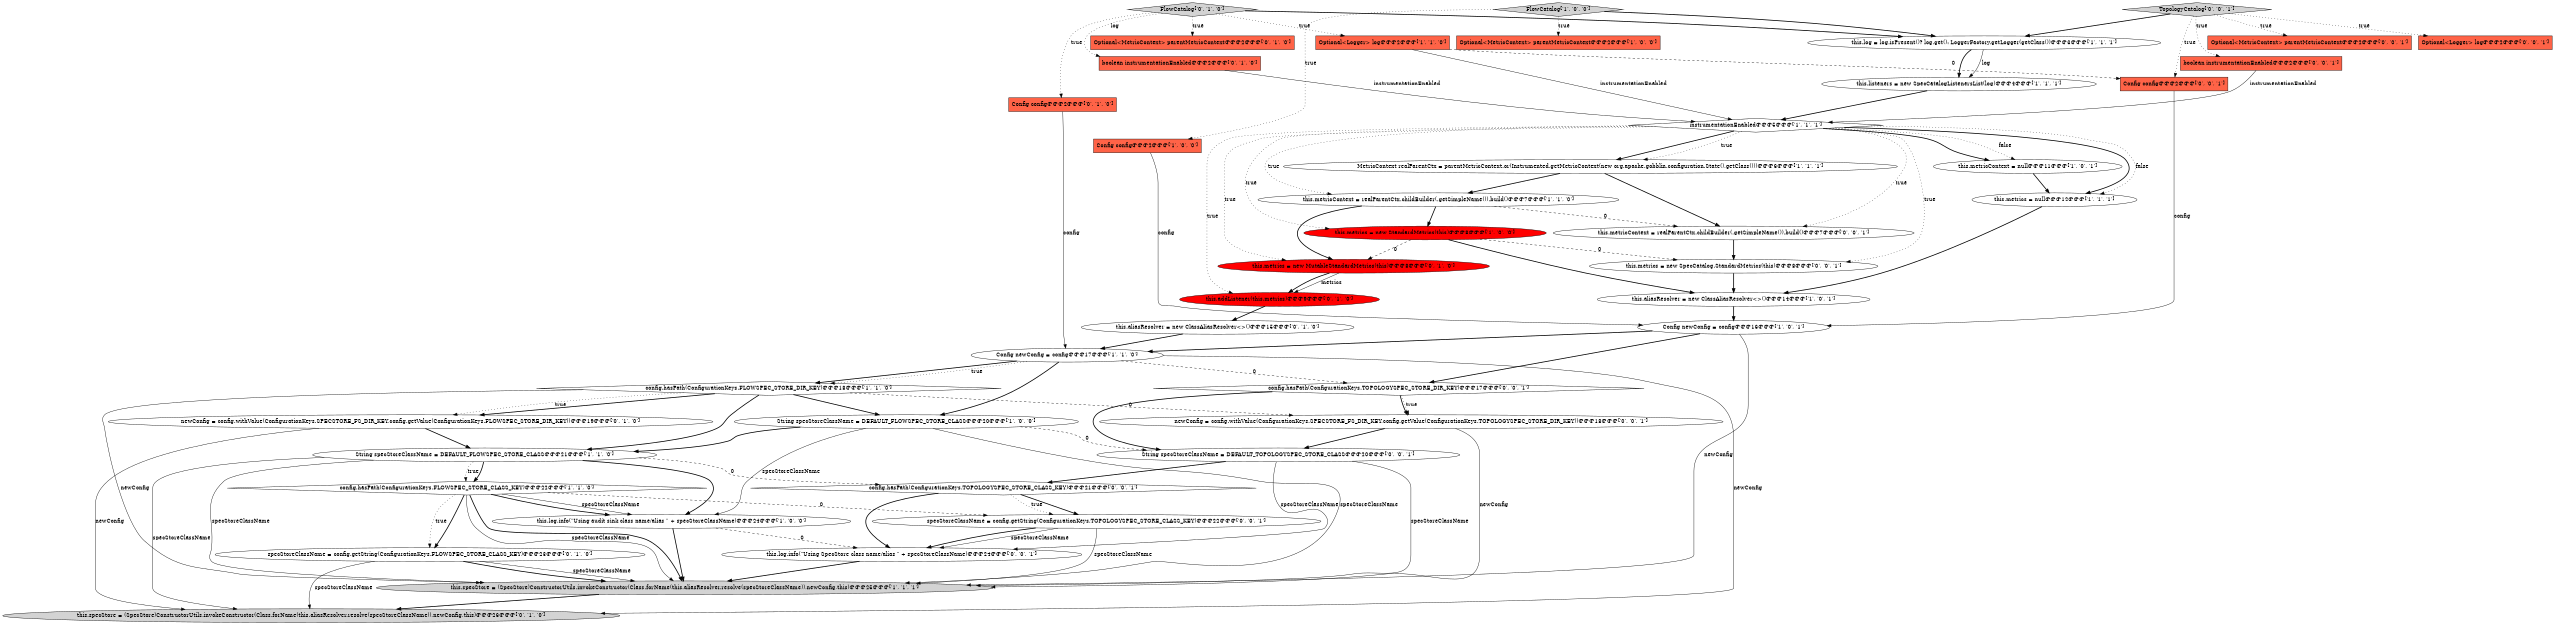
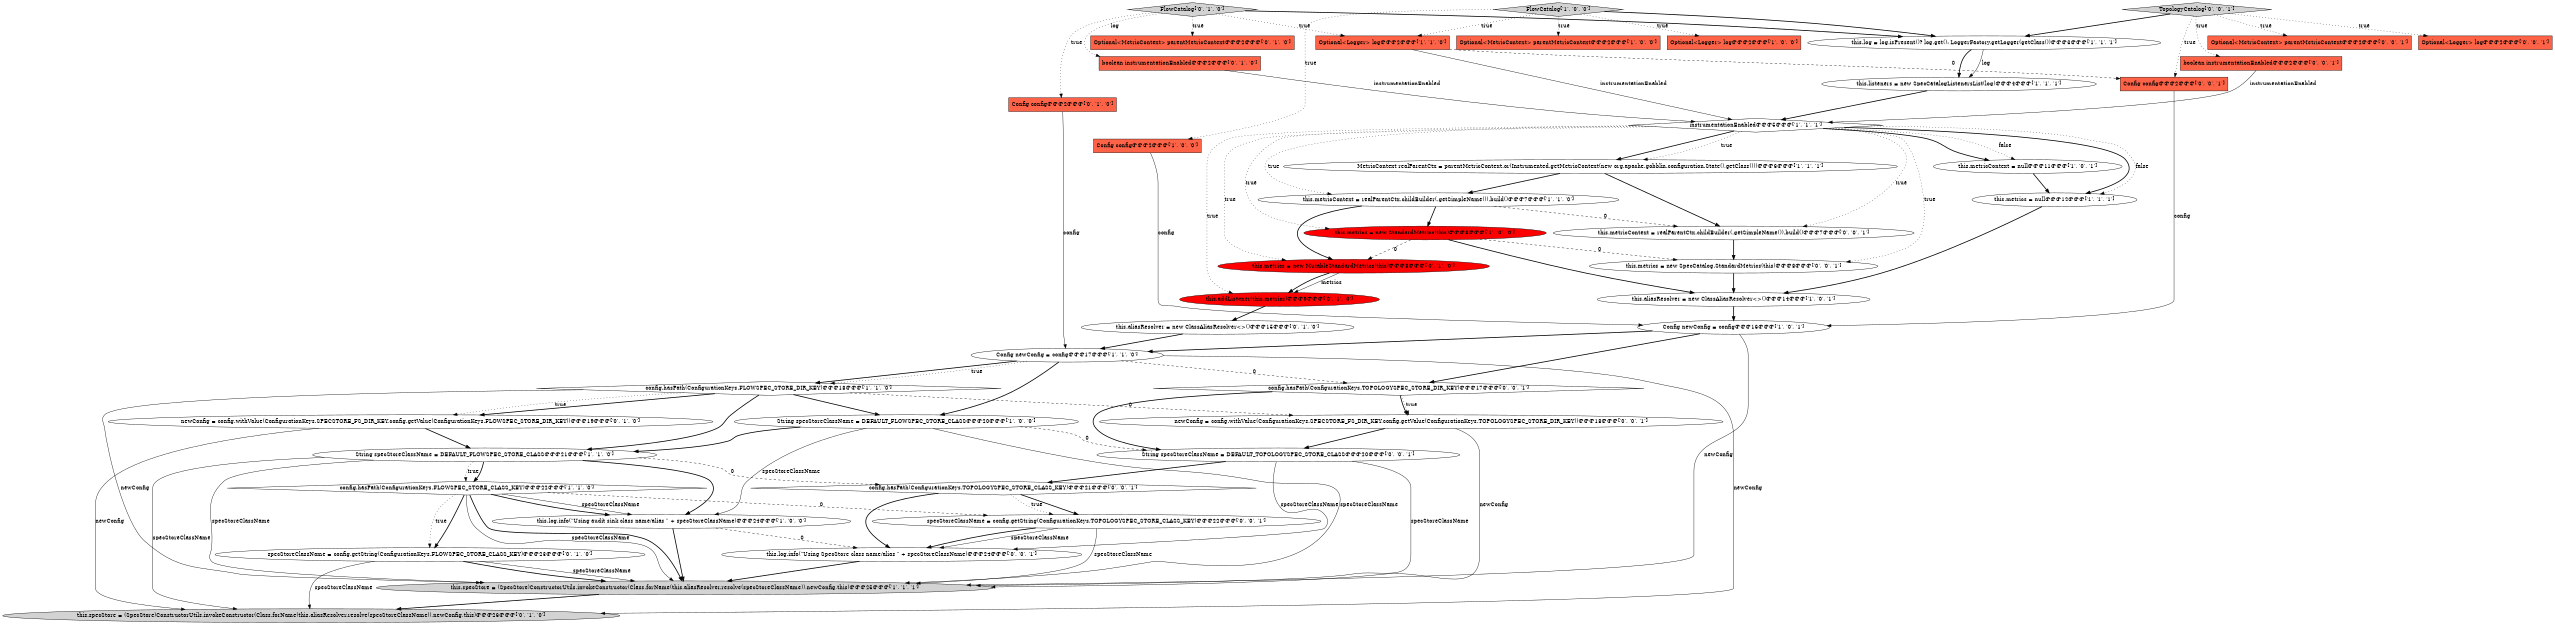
none -> (1479, 25)
none -> (1734, 43)
